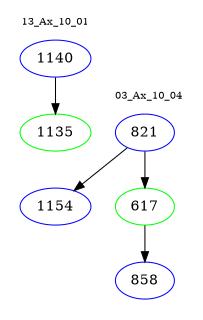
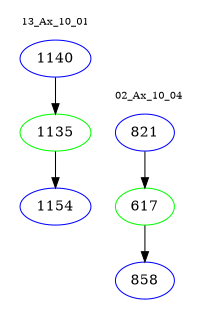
(149, 96) -> (149, 96)
(114, 159) -> (55, 165)
